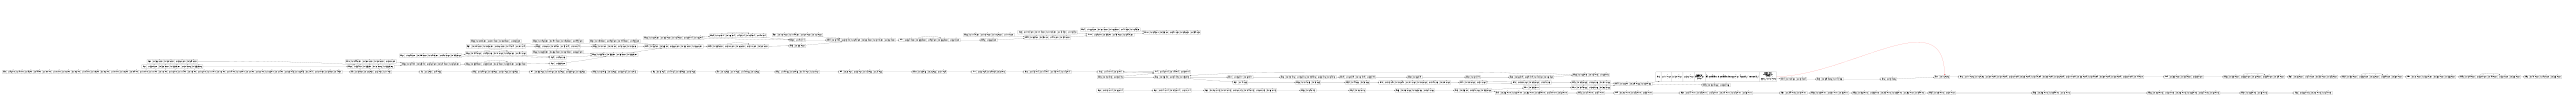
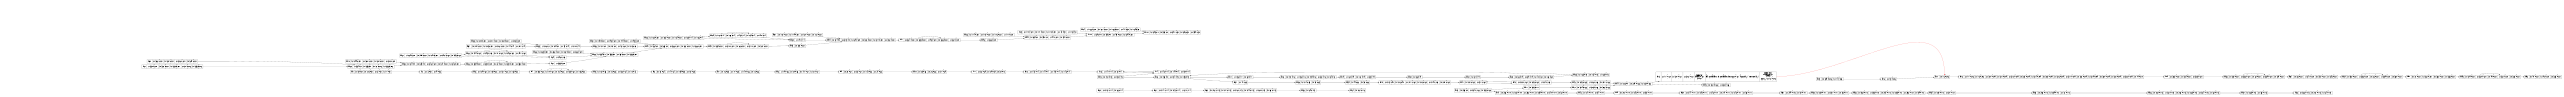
(558, 41) -> none
(172, 72) -> none
(1794, 79) -> none
(1415, 90) -> none
